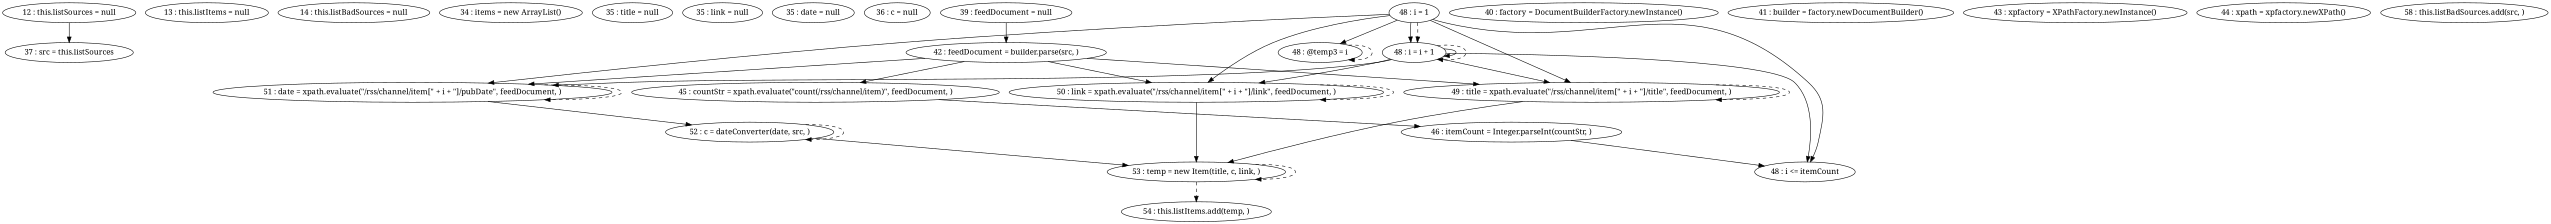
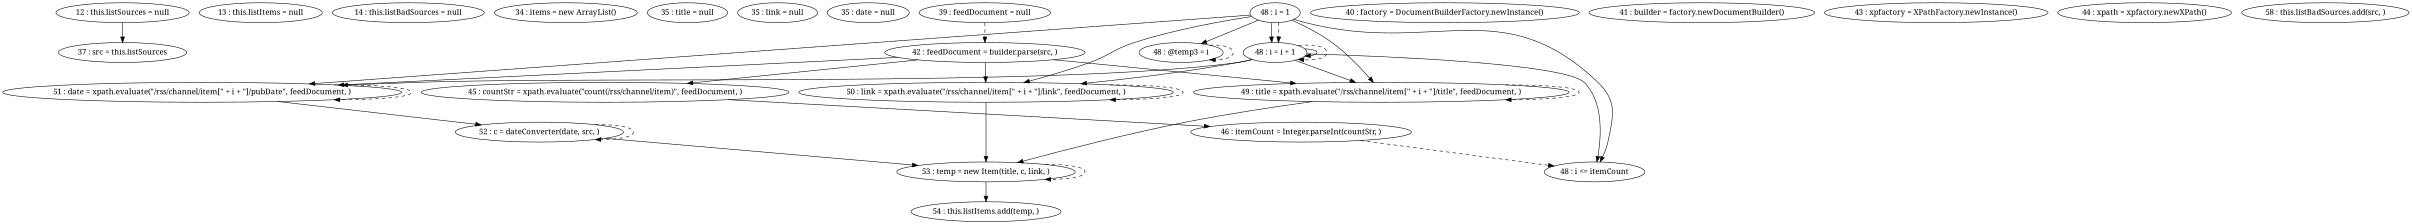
(897, 13) -> none
(1006, 30) -> (985, 30)
(1665, 153) -> (1455, 153)
(1196, 189) -> (986, 189)
